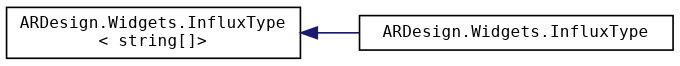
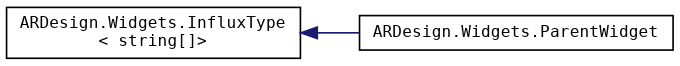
(516, 33) -> (516, 33)
